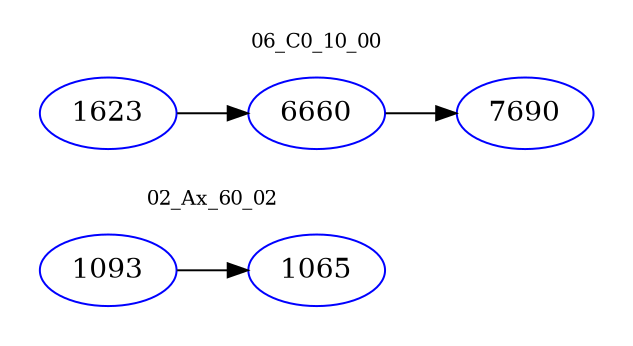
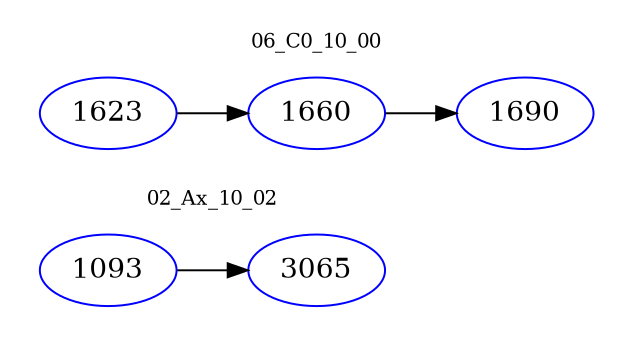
(317, 113) -> (317, 113)
(525, 113) -> (525, 113)
(212, 200) -> (212, 200)
(317, 270) -> (317, 270)
